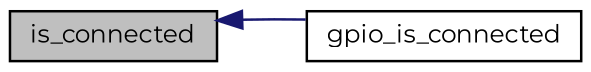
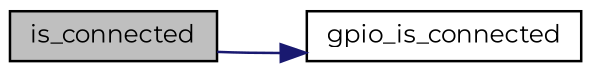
(274, 19) -> (249, 53)
